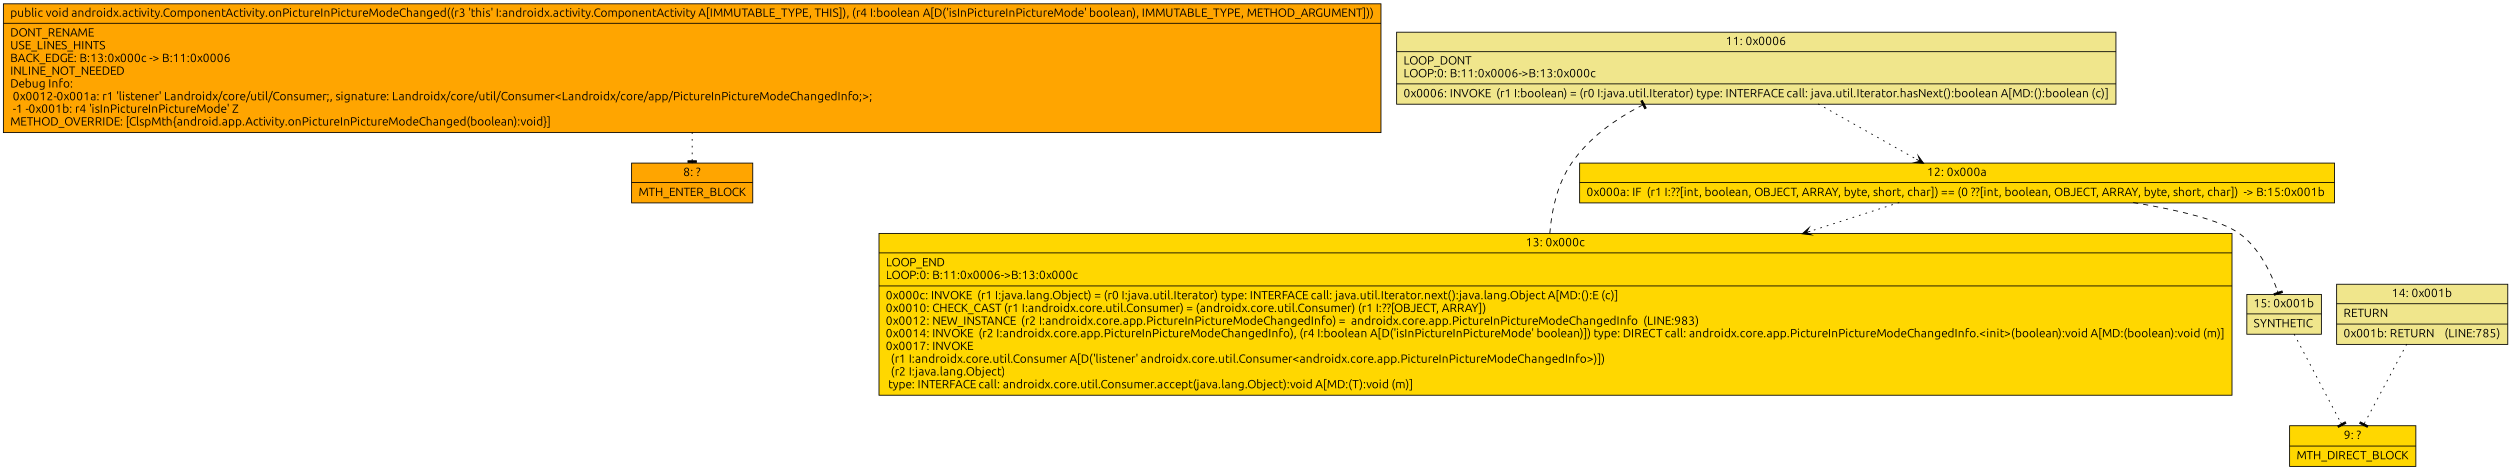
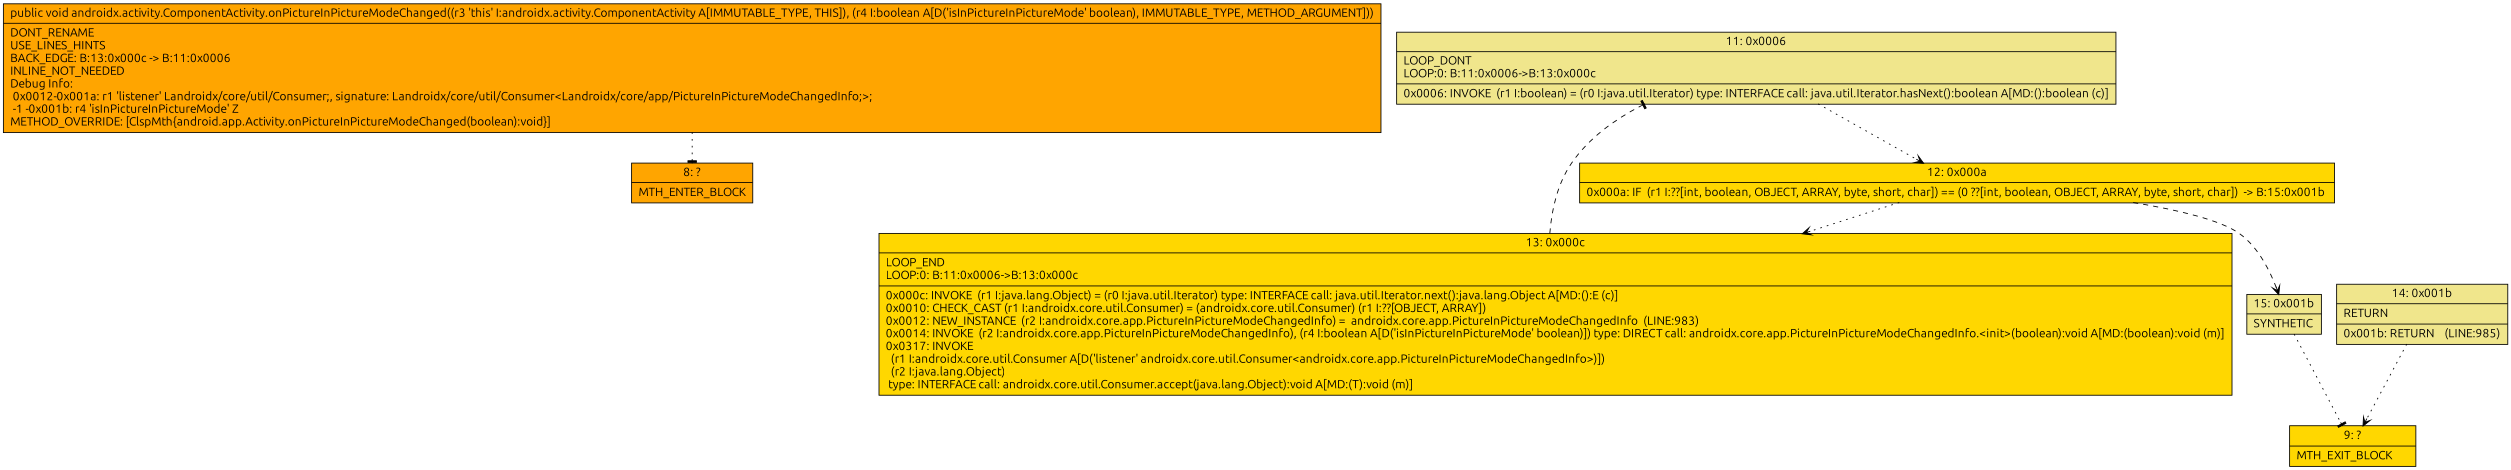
(2221, 224) -> (2221, 224)
(2422, 334) -> (2422, 334)
(932, 347) -> (932, 347)
(2386, 383) -> (2386, 383)
(2353, 456) -> (2345, 456)
